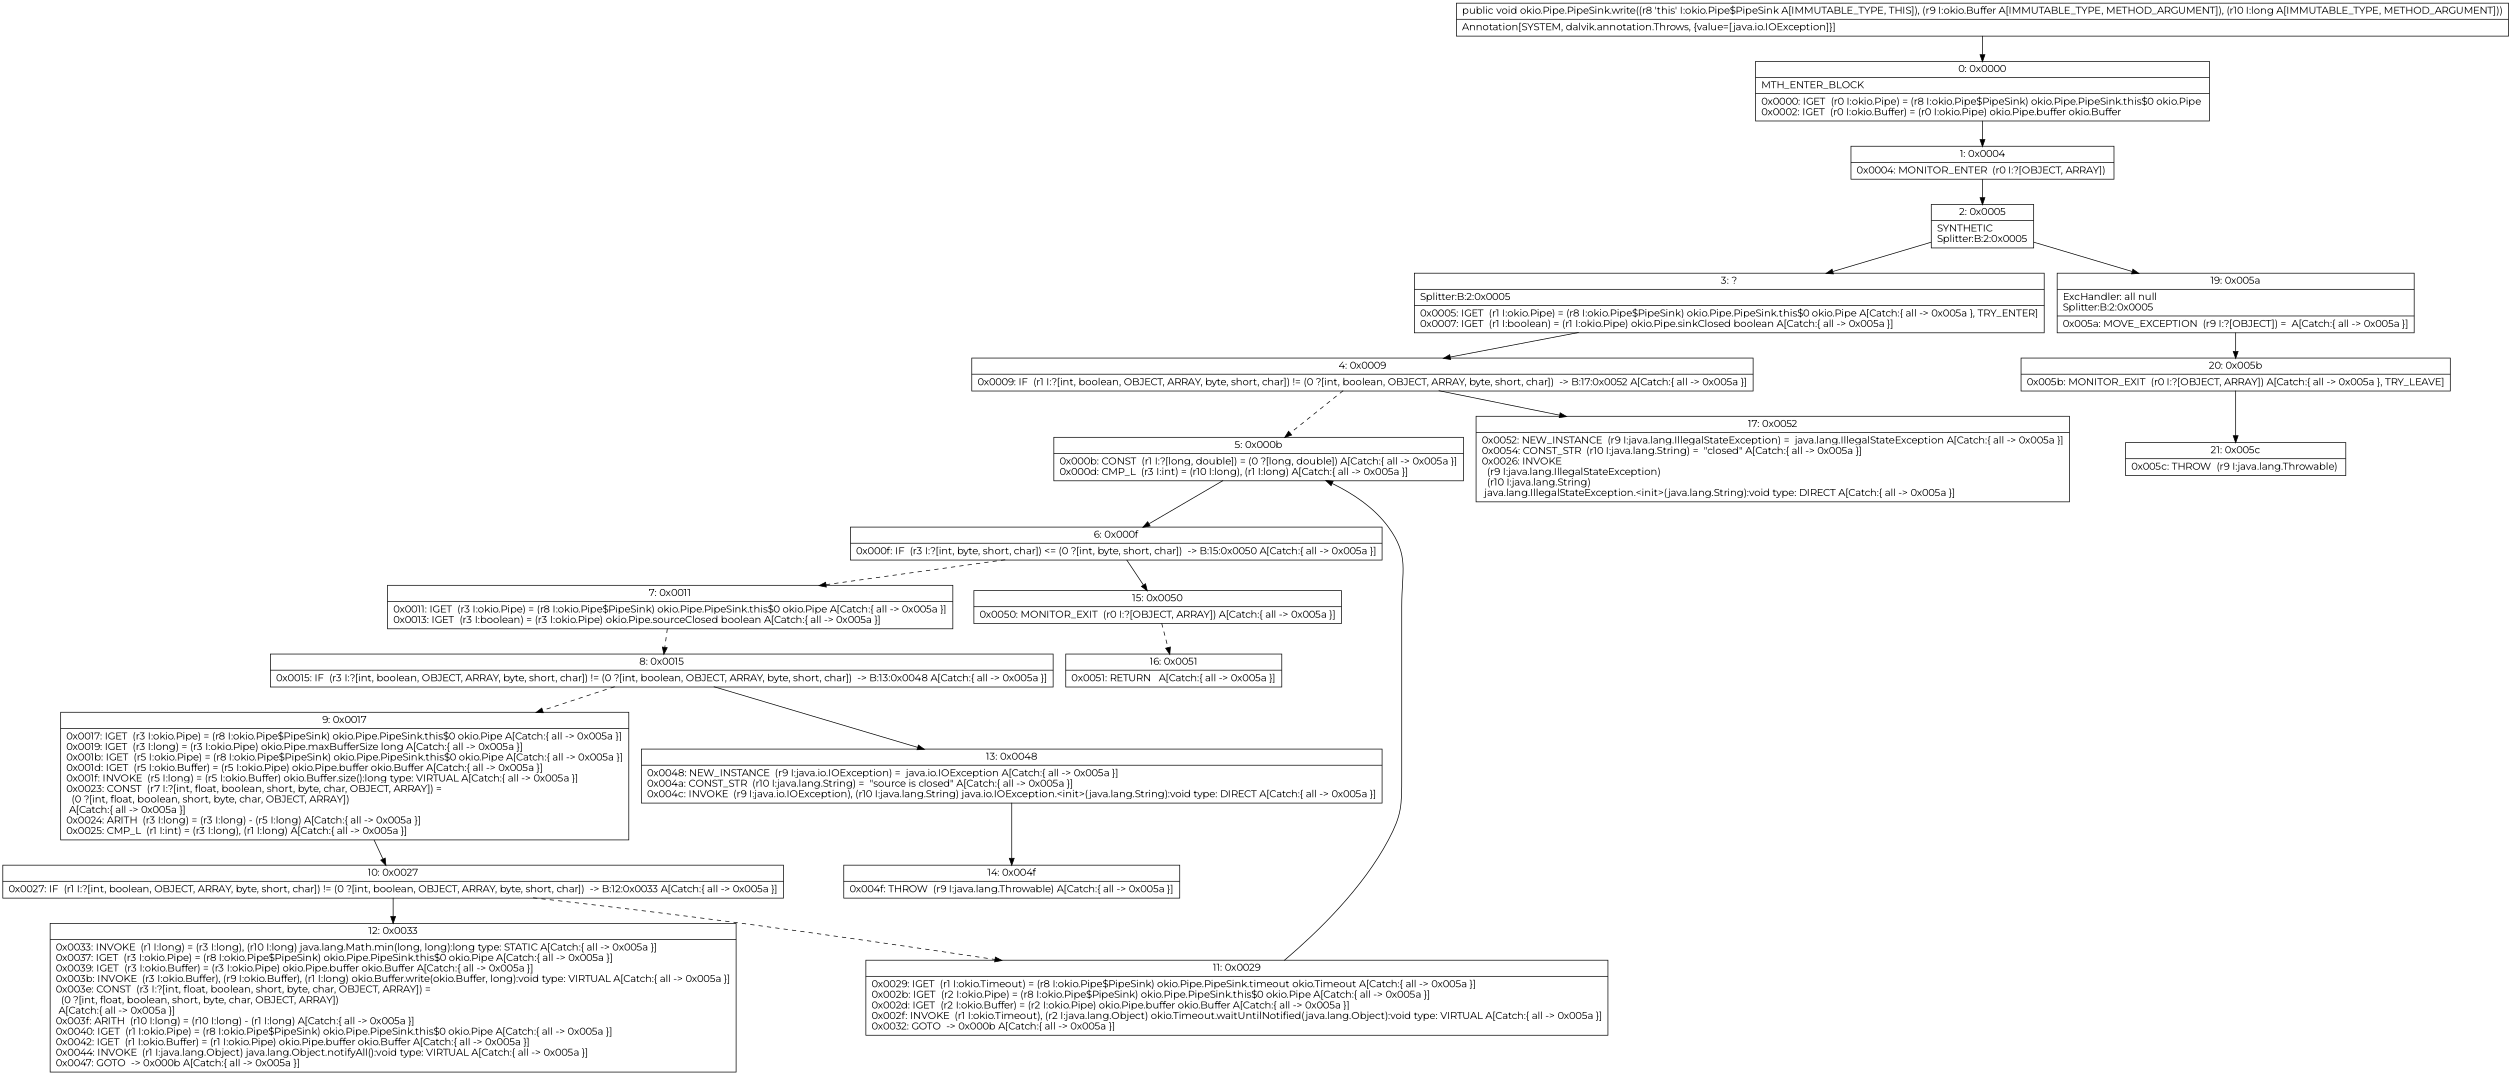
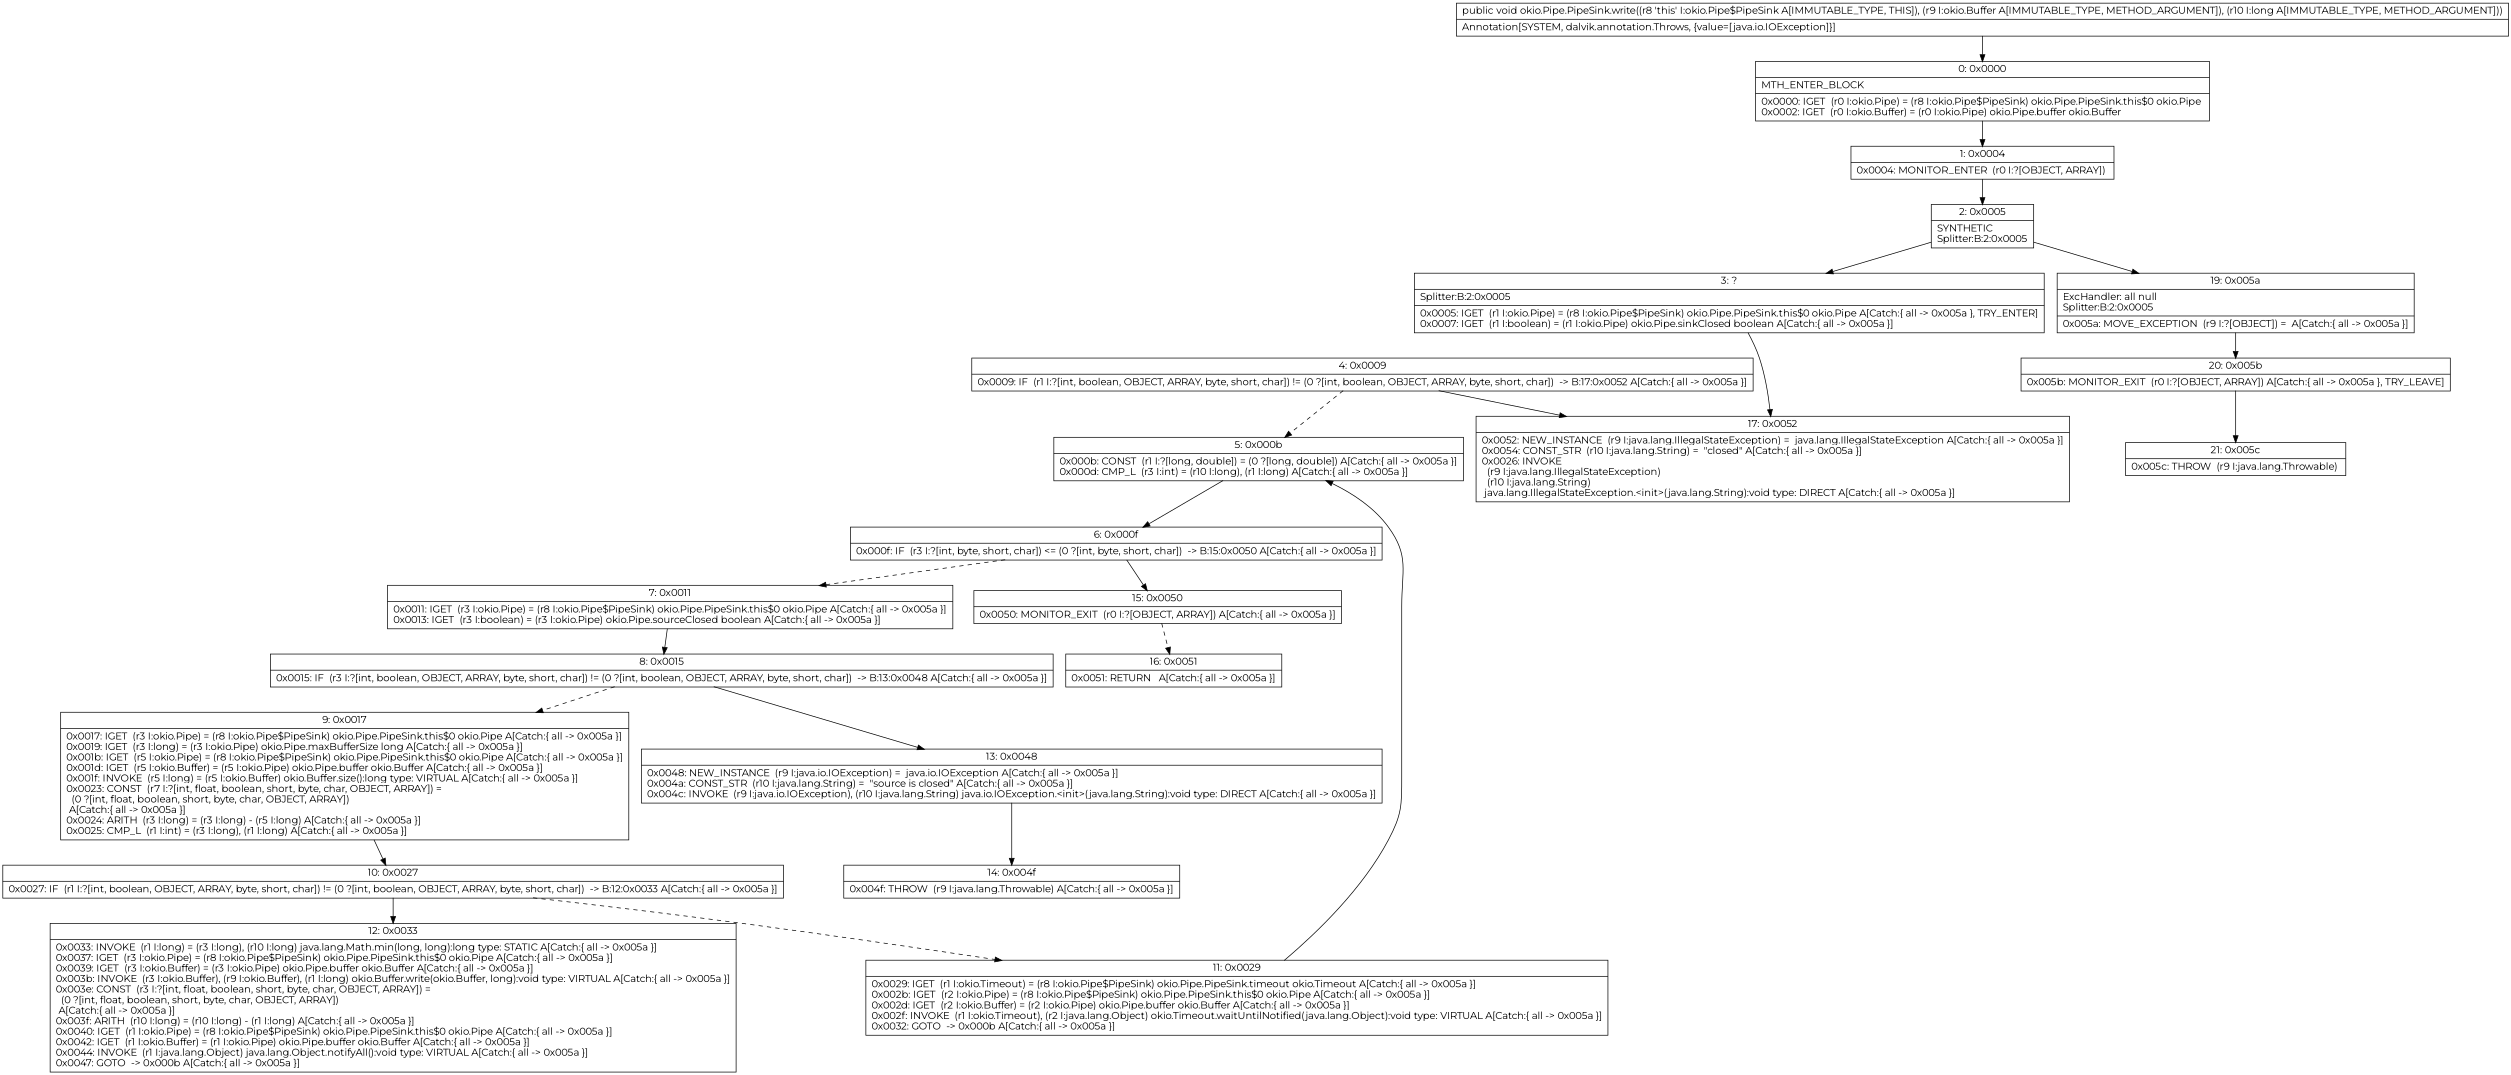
(1515, 345) -> (1763, 370)
(666, 638) -> (666, 638)
